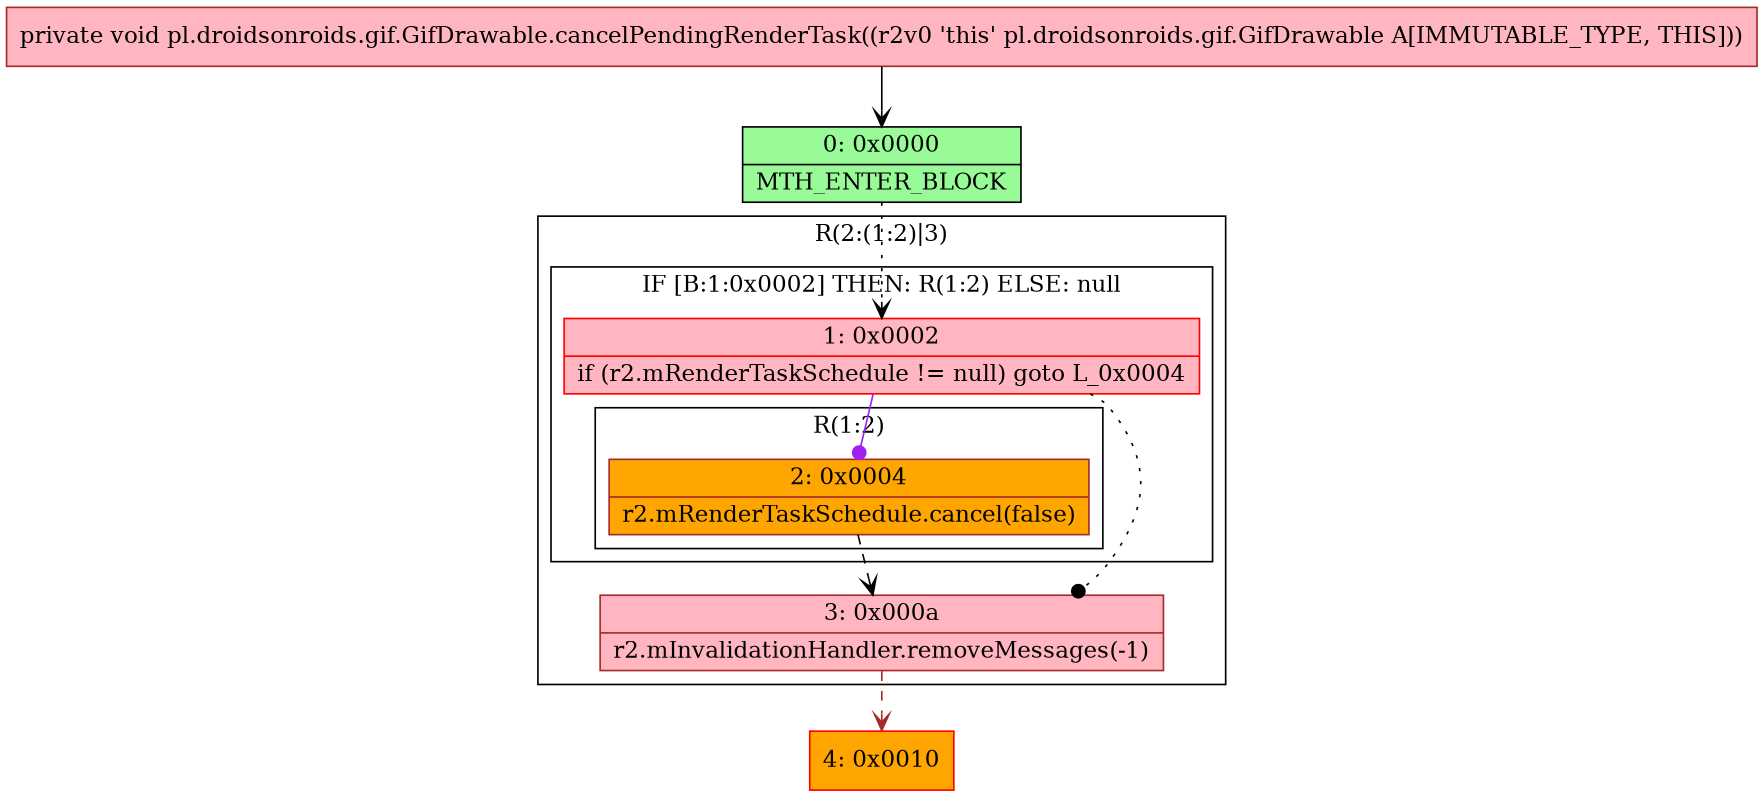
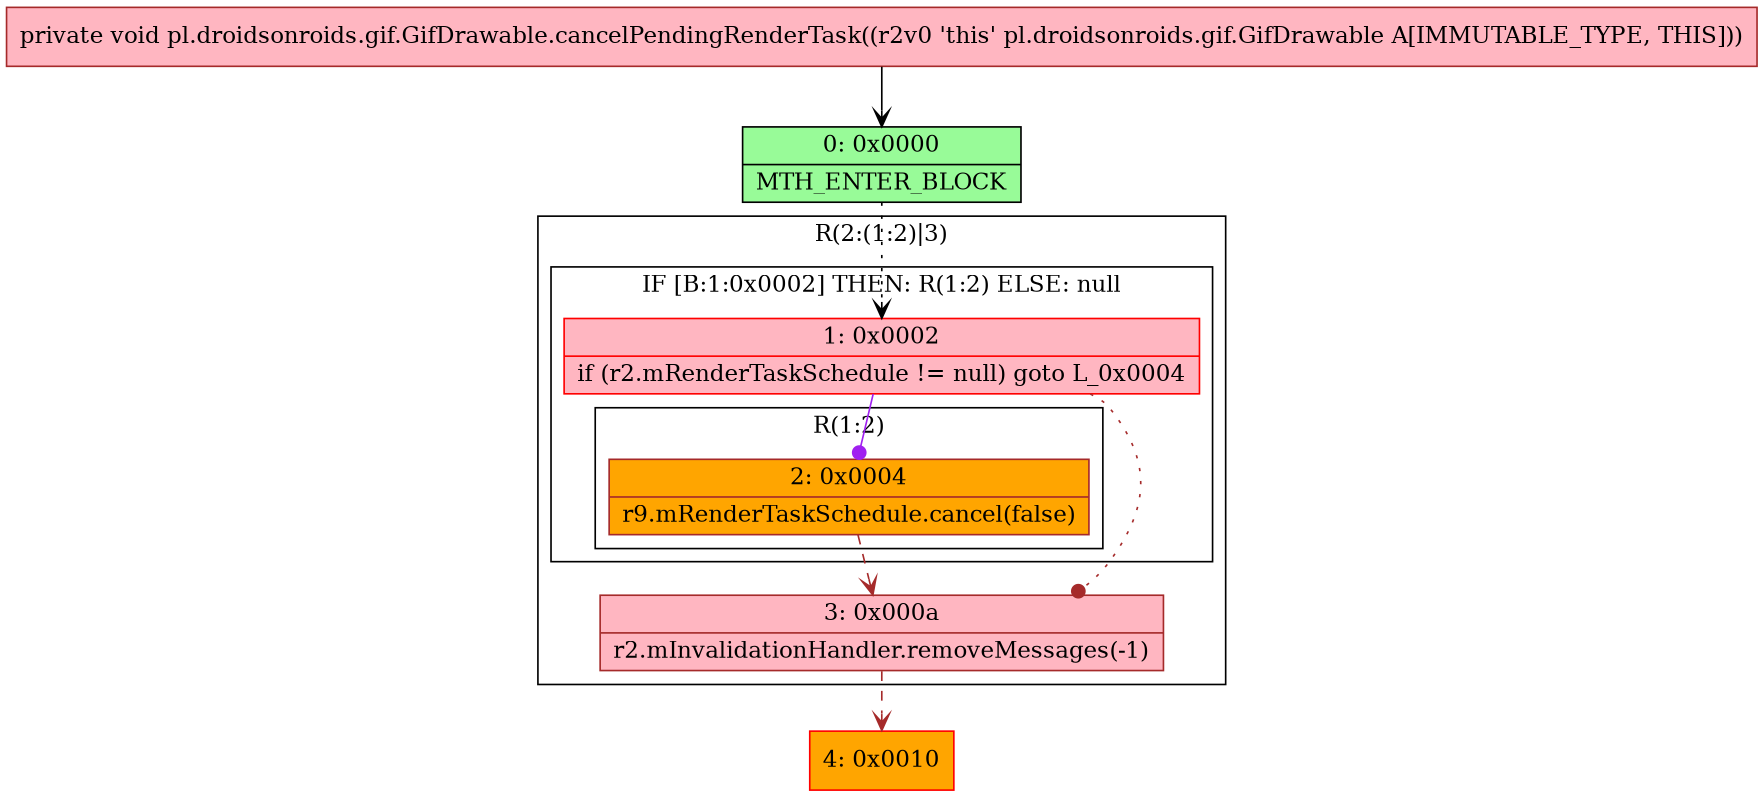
(1140, 491) -> (1140, 491)
(849, 515) -> (849, 515)
(863, 557) -> (863, 557)
